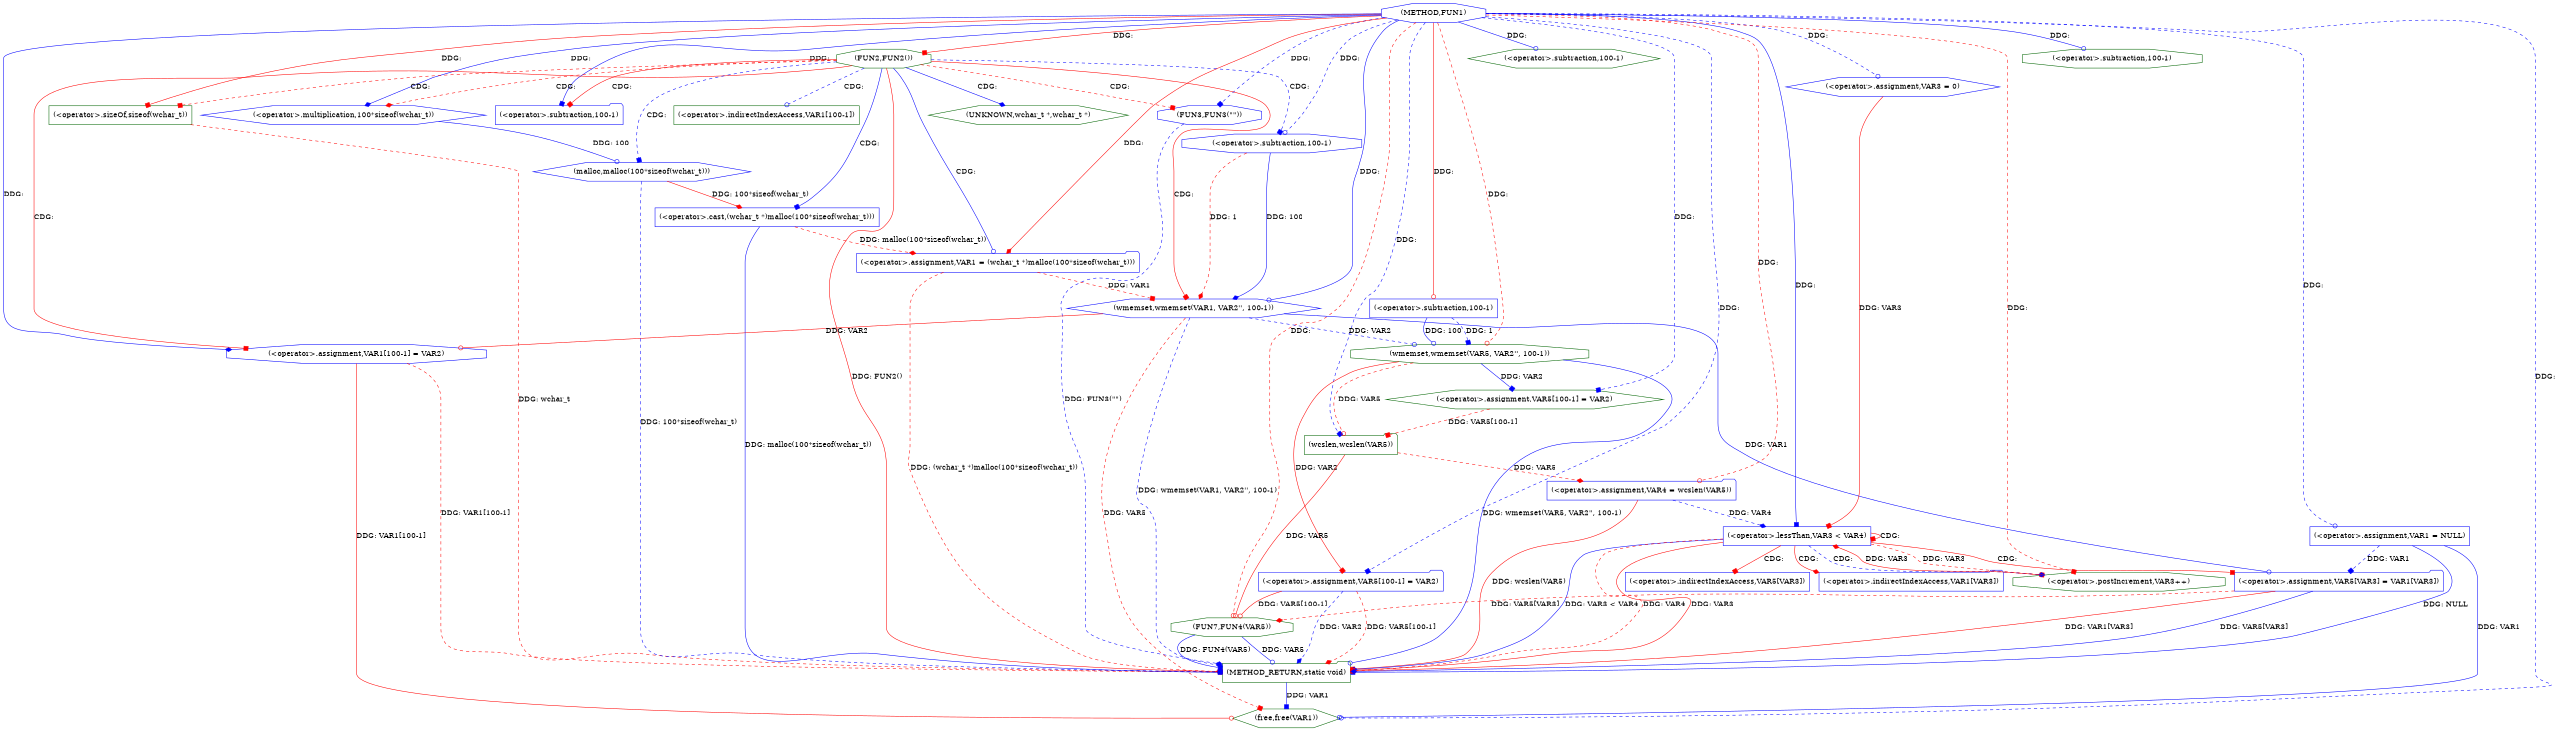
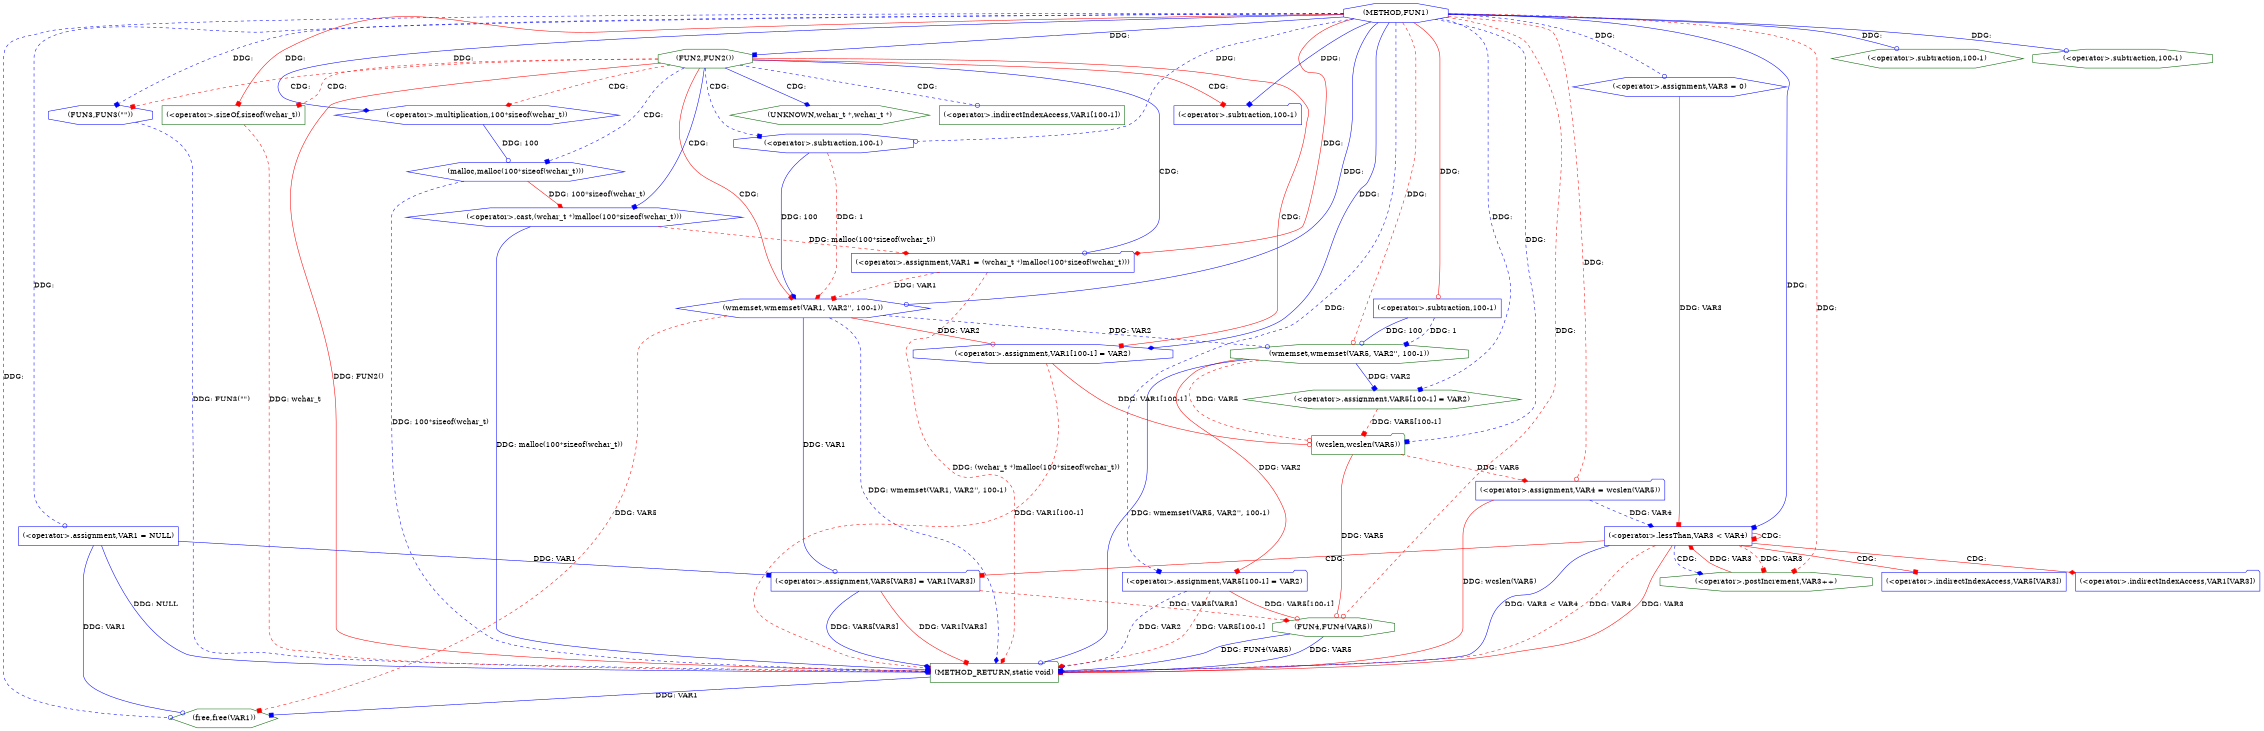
(1154, 29) -> (1051, 36)
(767, 217) -> (574, 217)
(2366, 557) -> (472, 558)
(1232, 627) -> (1334, 627)
(636, 709) -> (1172, 427)
